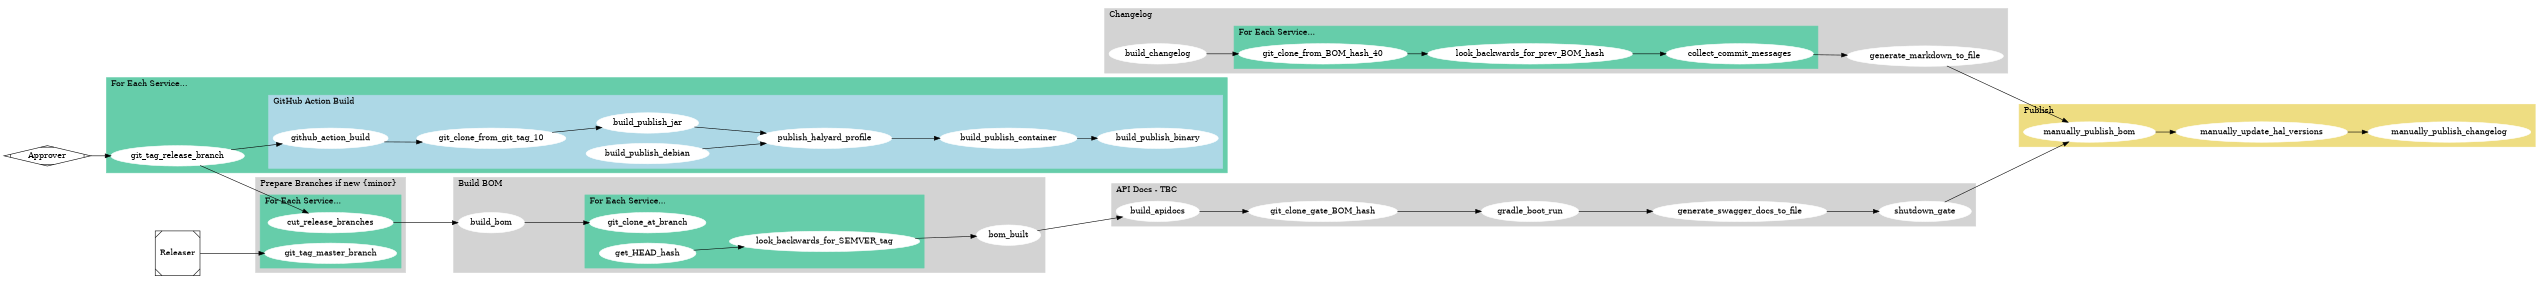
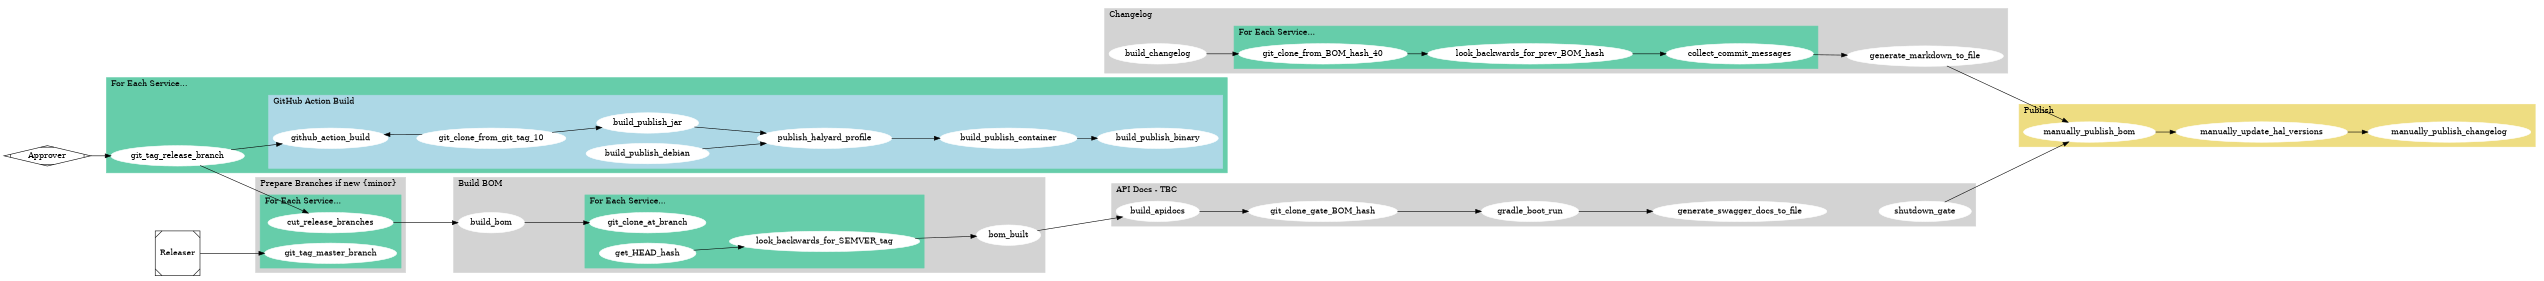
(400, 142) -> (406, 134)
(1850, 211) -> none
